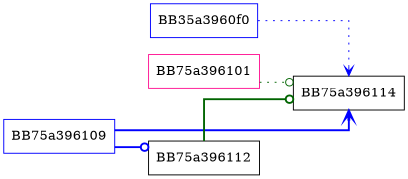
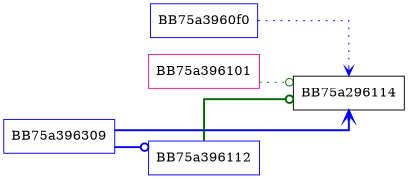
(204, 21) -> (204, 21)
(349, 93) -> (349, 93)
(59, 136) -> (59, 136)
(204, 158) -> (204, 158)
